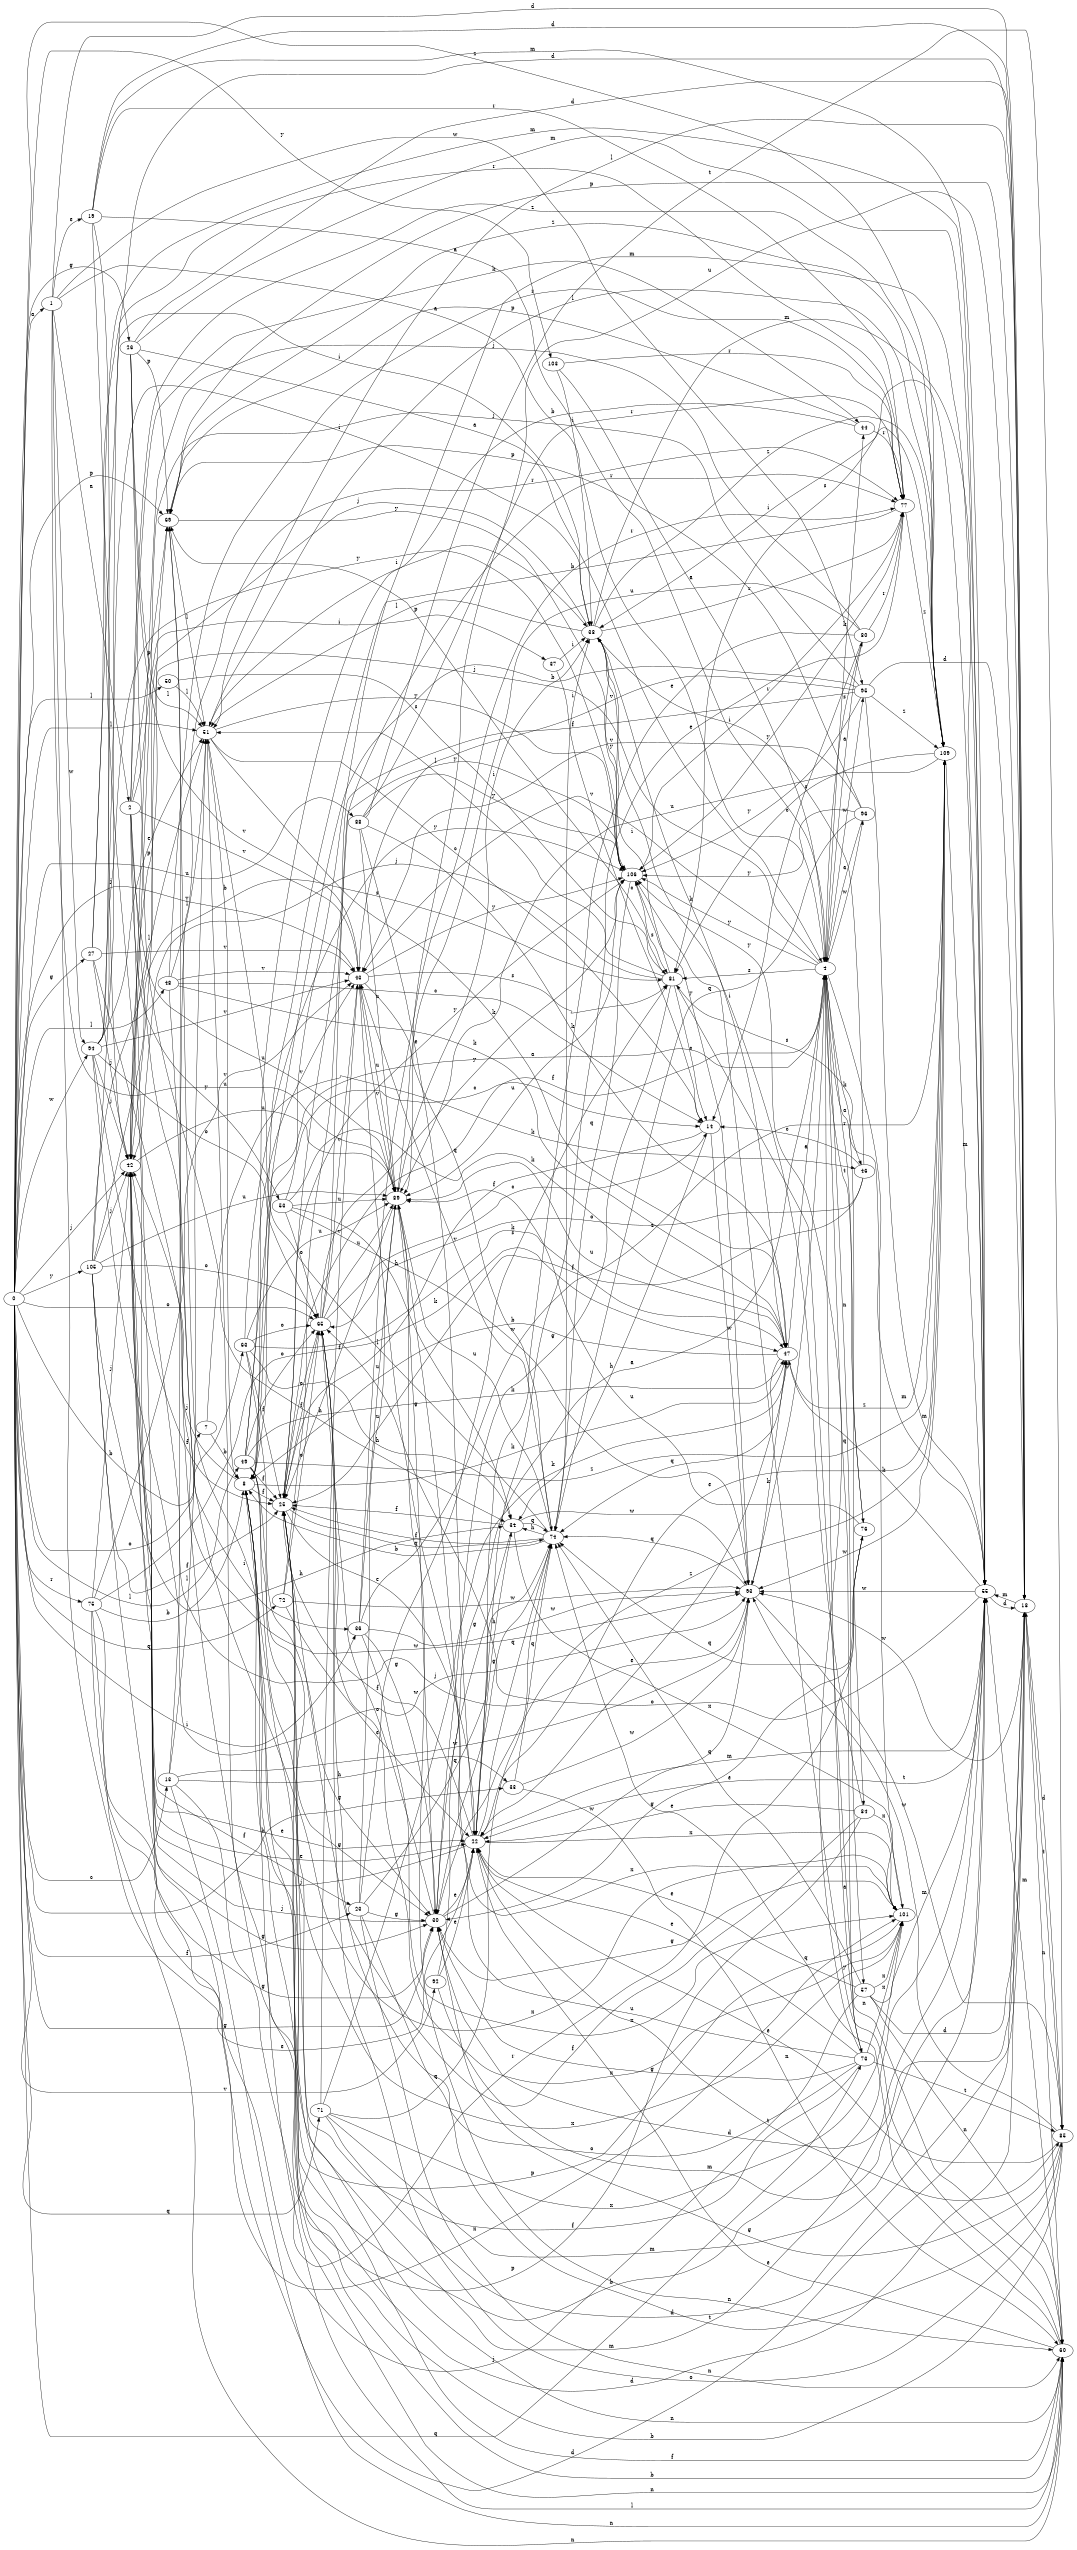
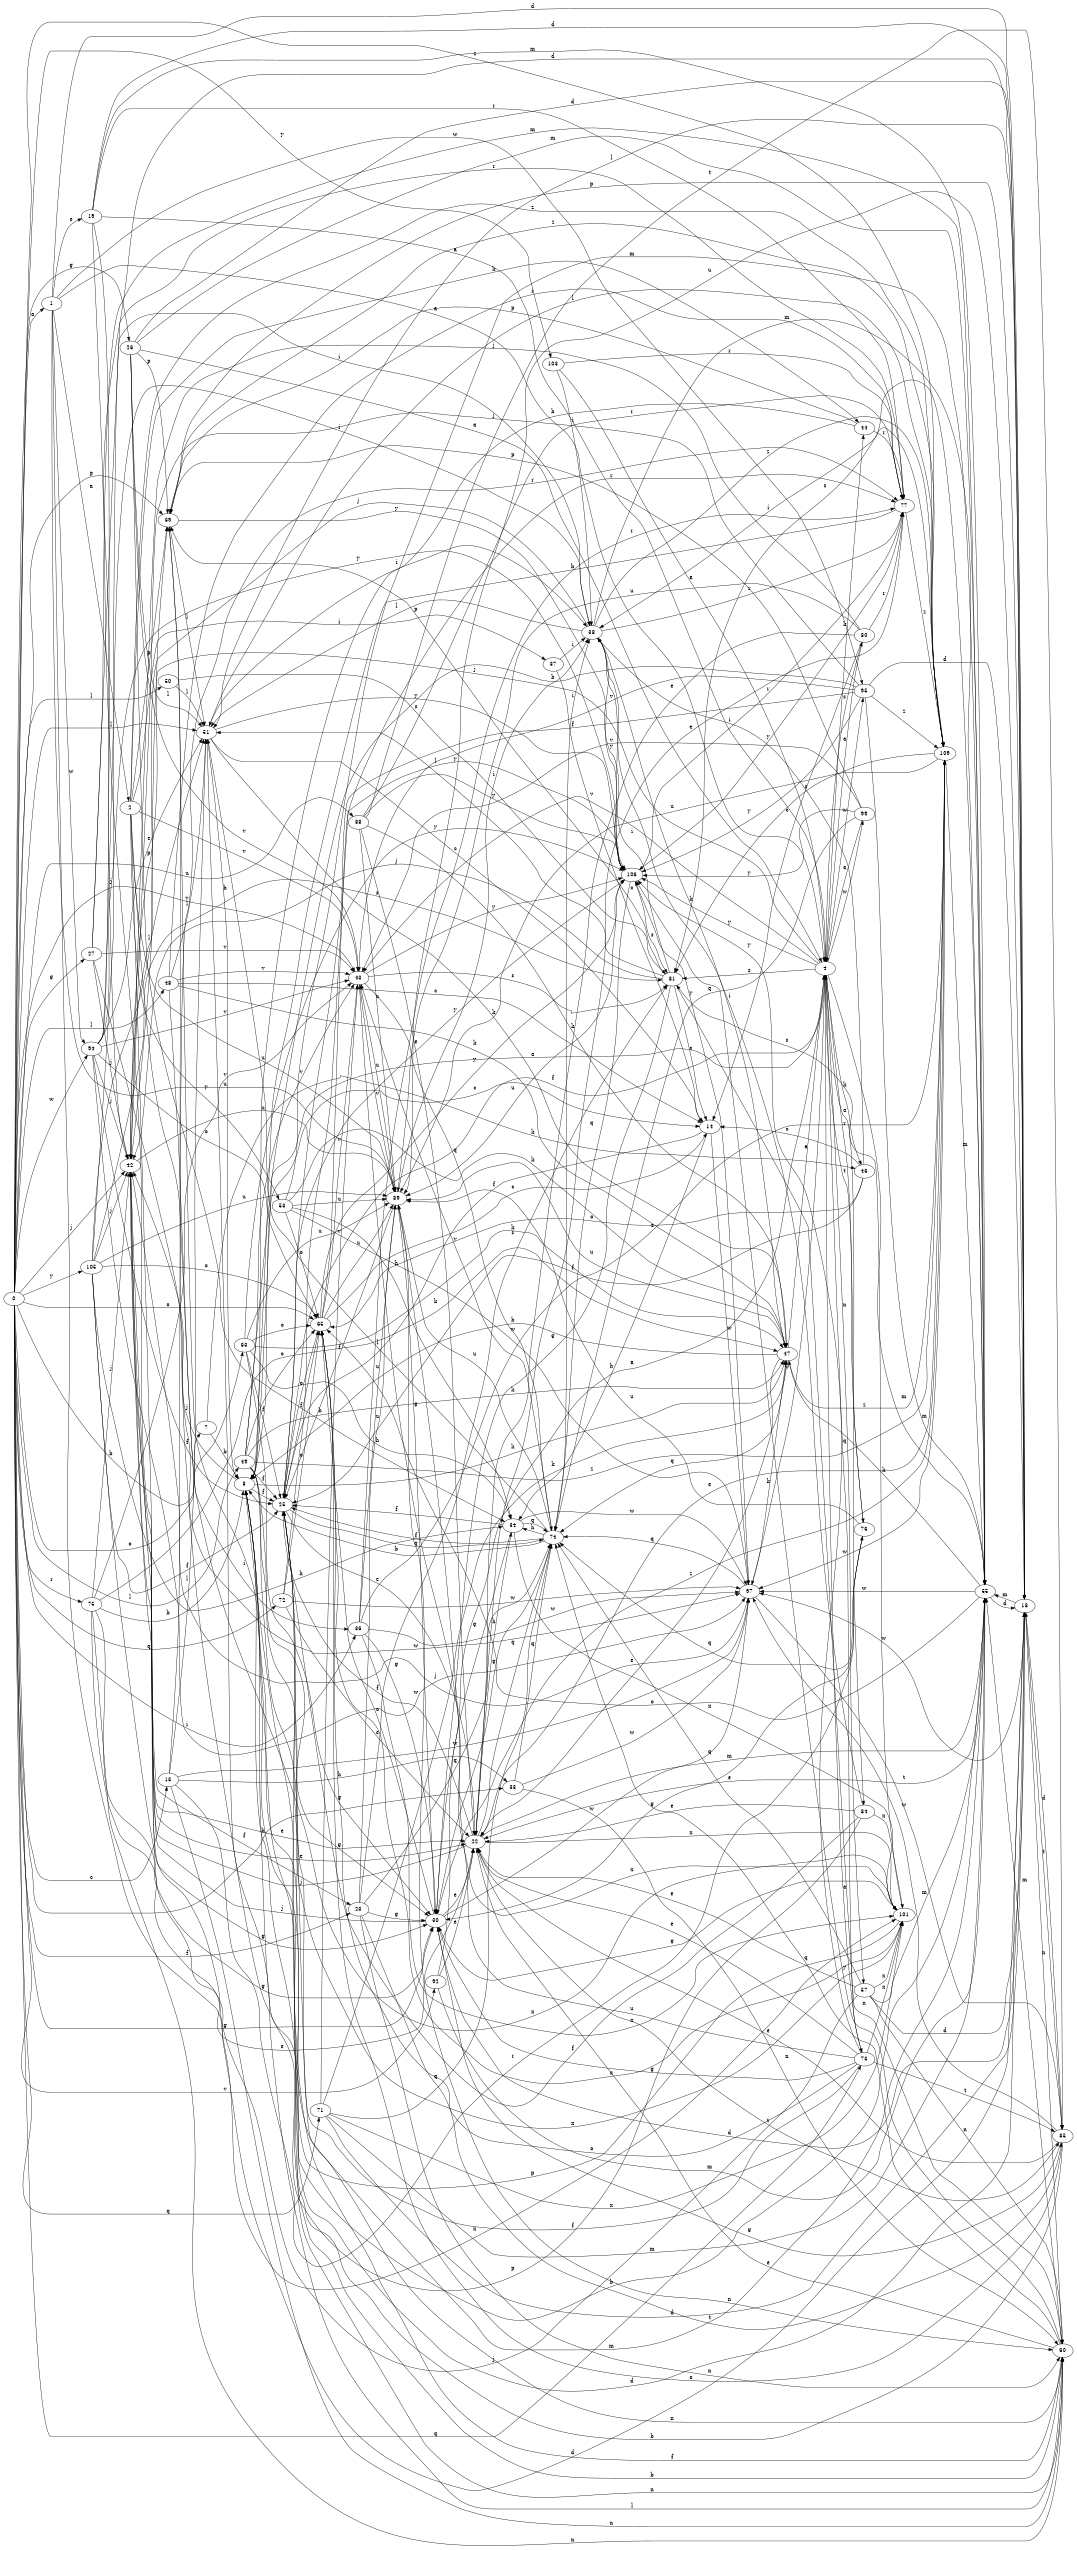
(864, 814) -> (864, 814)
(750, 1591) -> (750, 1591)
